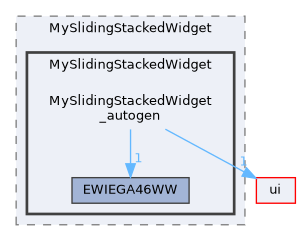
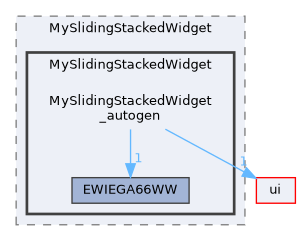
(131, 190) -> (131, 190)
